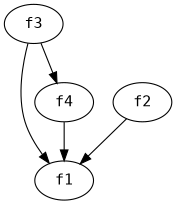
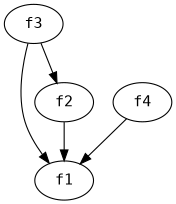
(47, 58) -> (47, 58)
